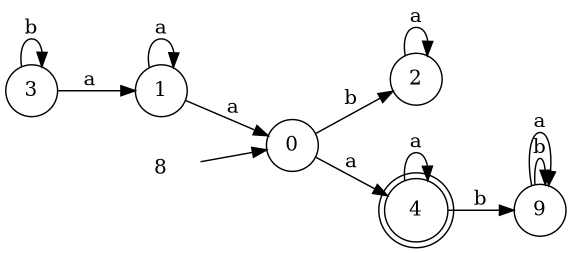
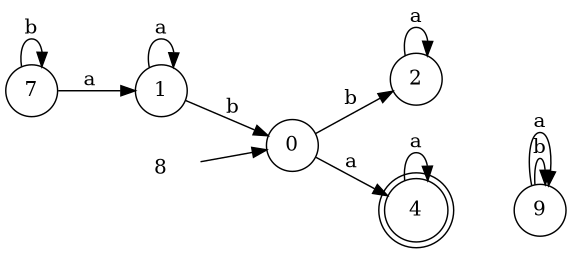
(32, 91) -> (32, 91)
(233, 107) -> (233, 107)
(474, 210) -> none
